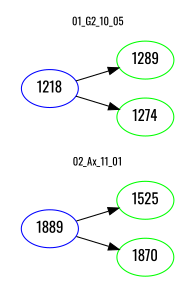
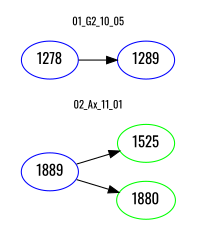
(145, 60) -> (146, 60)
(50, 89) -> (50, 60)
(145, 117) -> none
(145, 257) -> (146, 200)
